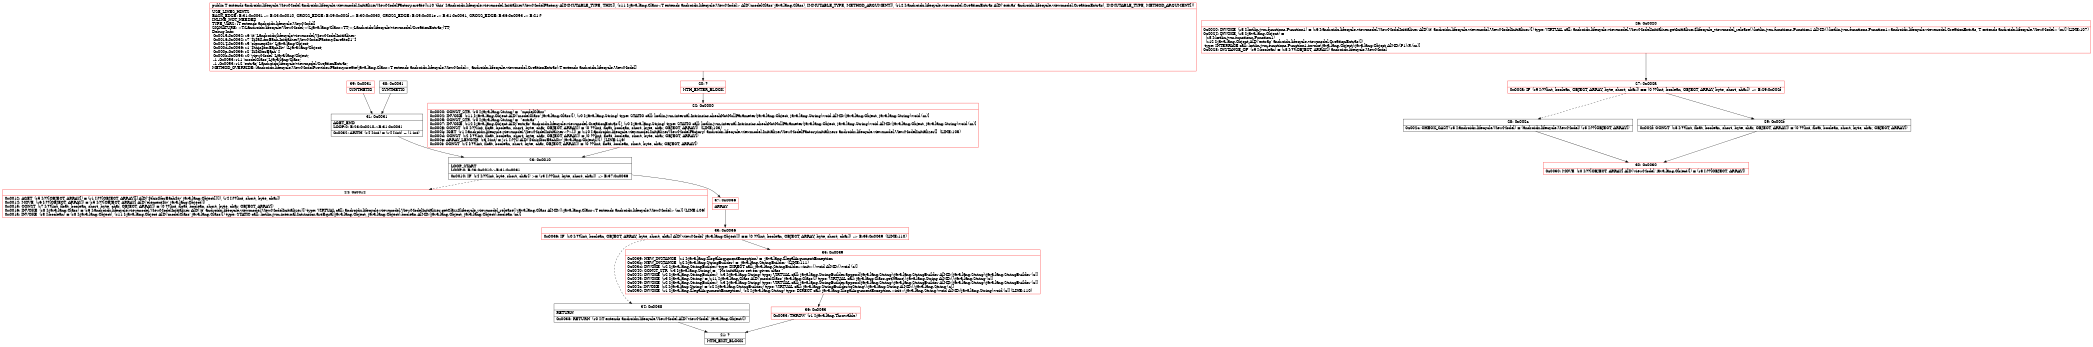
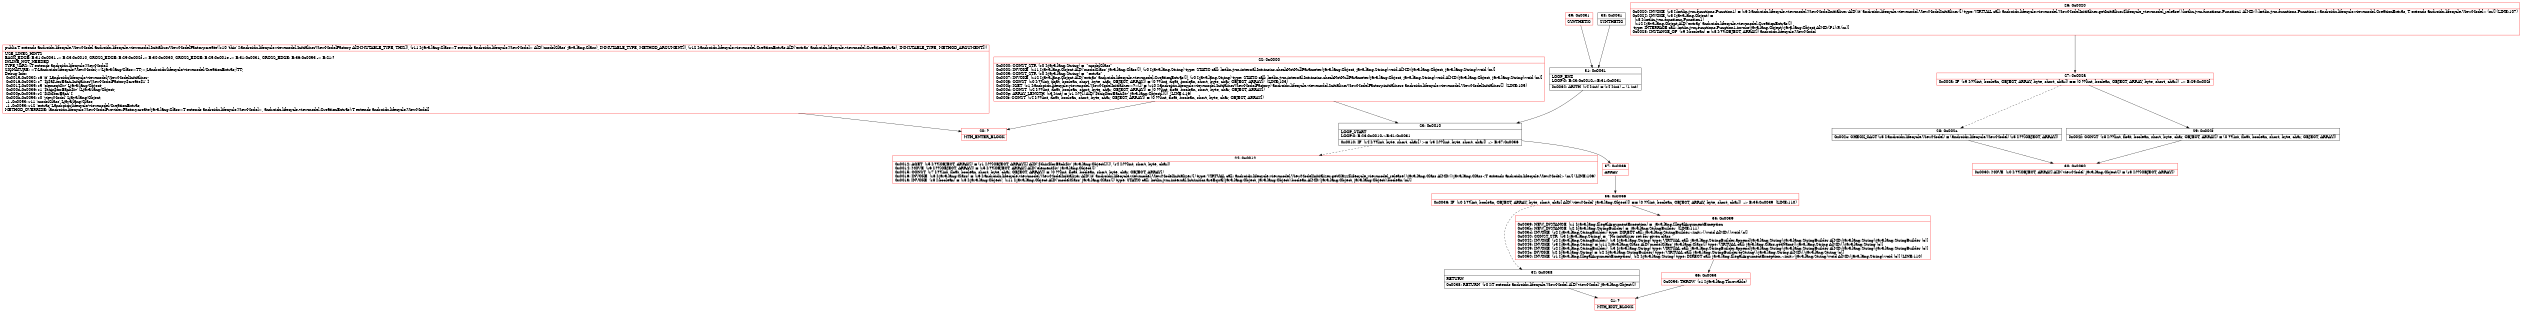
(703, 97) -> (1082, 115)
(344, 123) -> (1563, 77)
(725, 338) -> (1615, 304)
